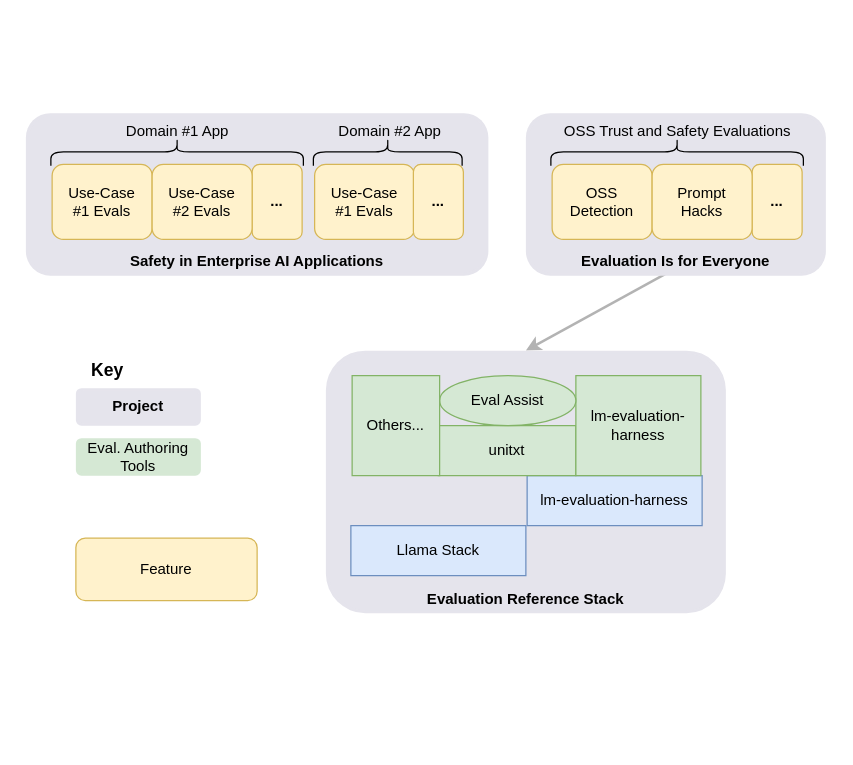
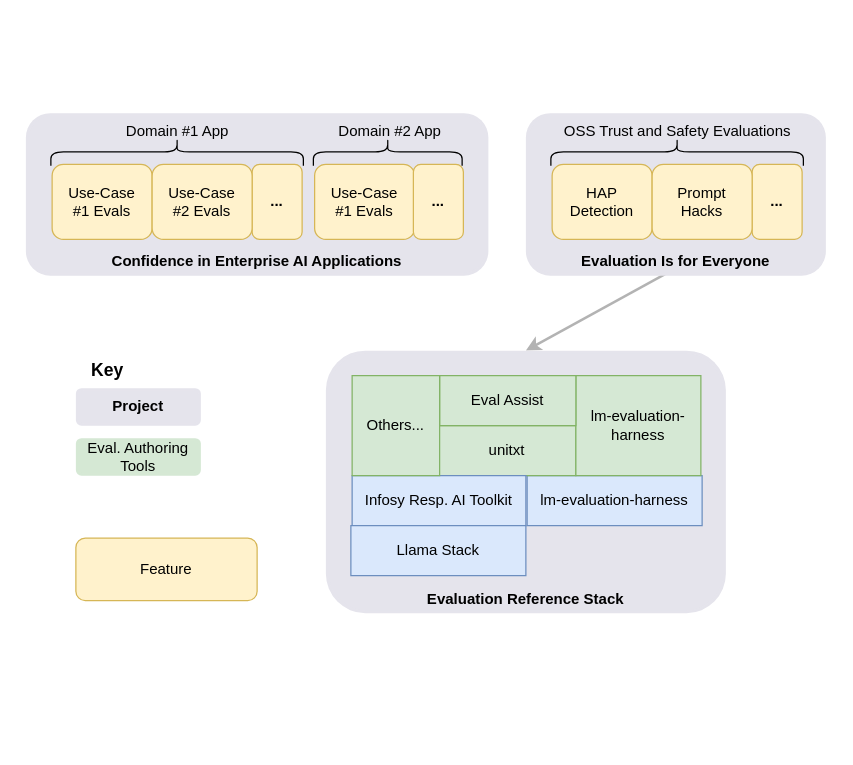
(602, 202) -> (602, 202)
(257, 260) -> (257, 260)
(508, 401) -> (508, 401)
none -> (439, 501)
